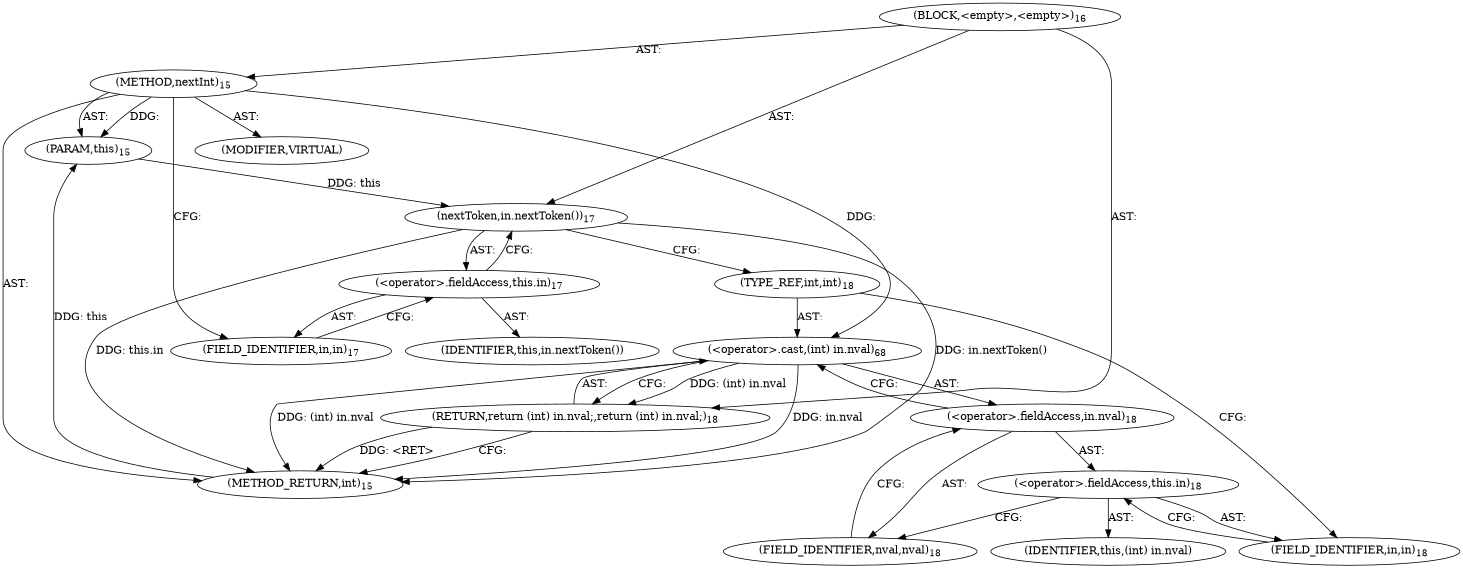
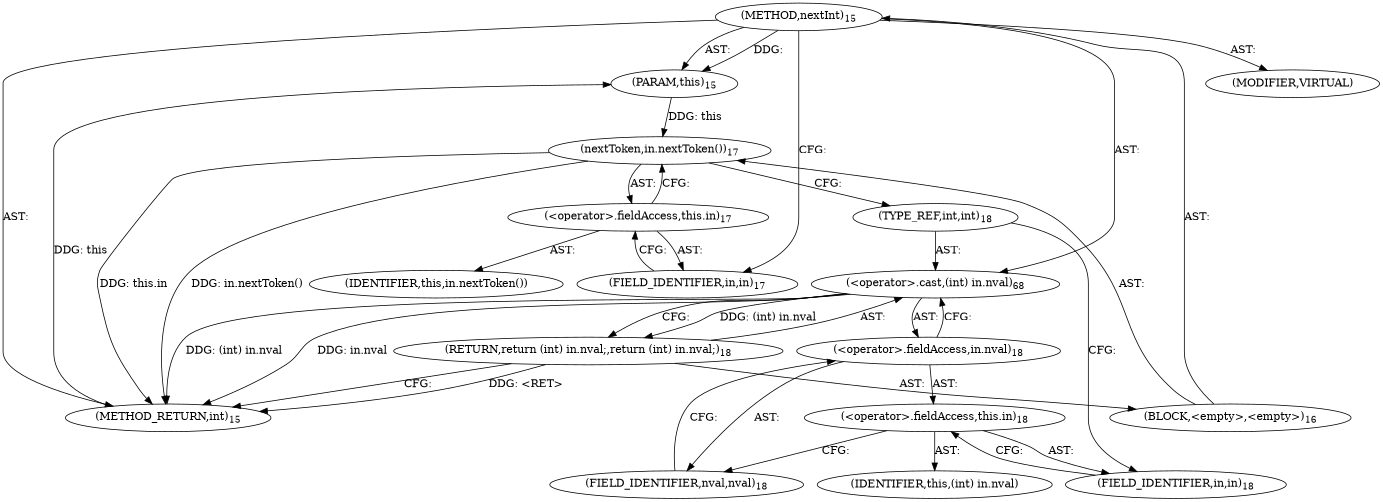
(863, 217) -> (1129, 151)
(1100, 382) -> (901, 390)
